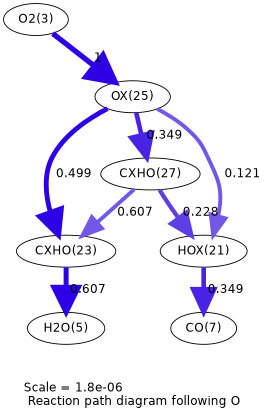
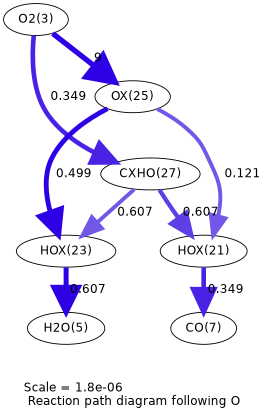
(96, 58) -> (96, 58)
(139, 124) -> (43, 106)
(199, 213) -> (199, 213)
(66, 251) -> (66, 251)
